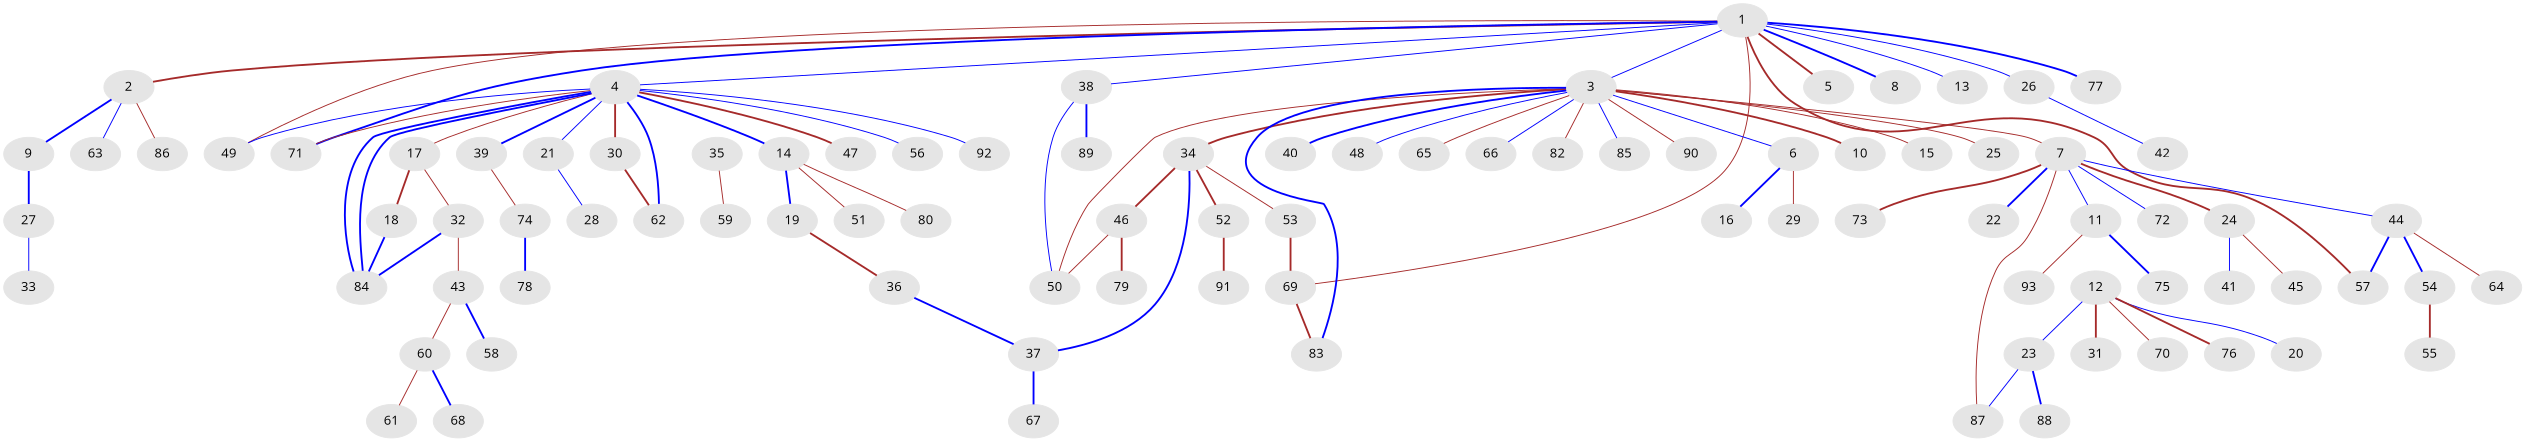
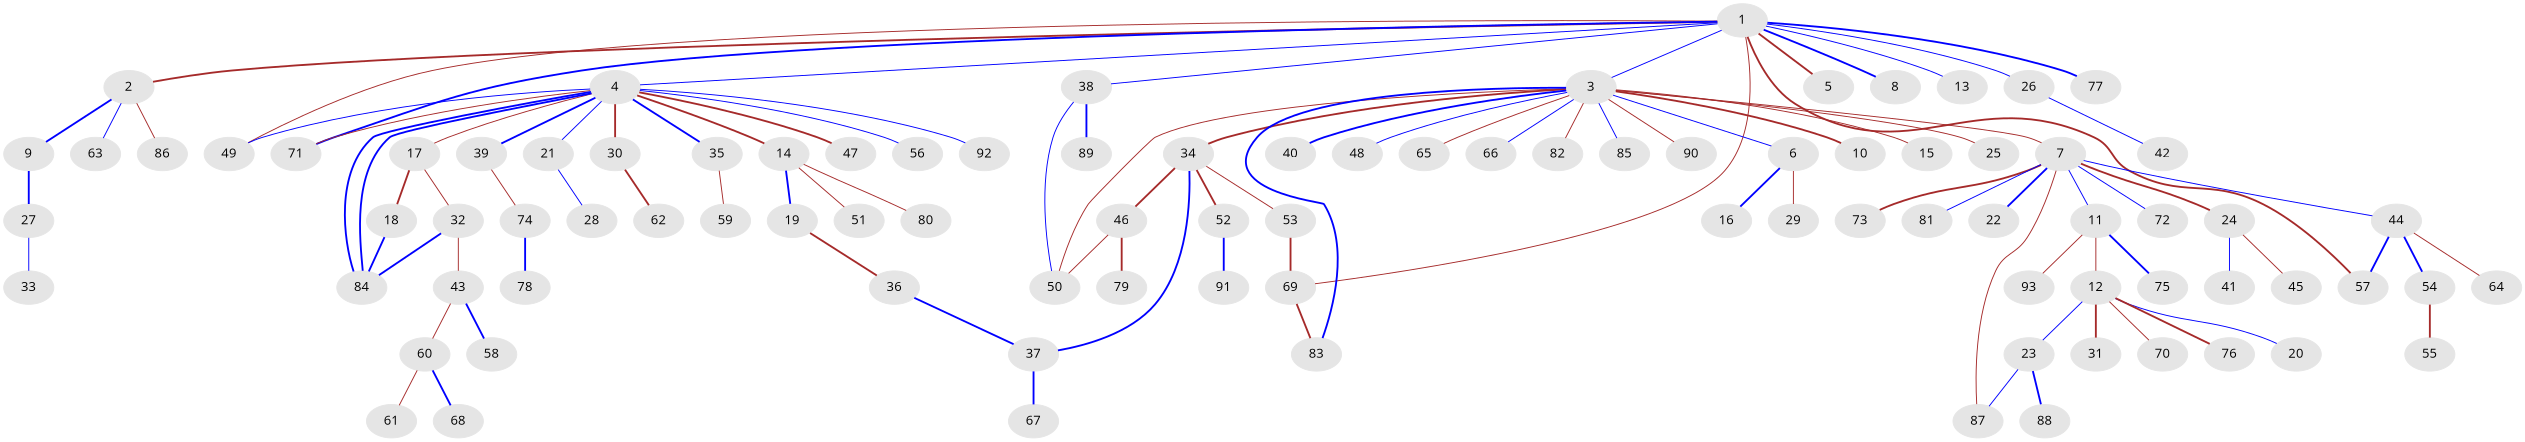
(701, 118) -> (701, 118)
(652, 150) -> (666, 121)
none -> (1927, 221)
(1224, 254) -> (1224, 254)
none -> (2096, 254)
